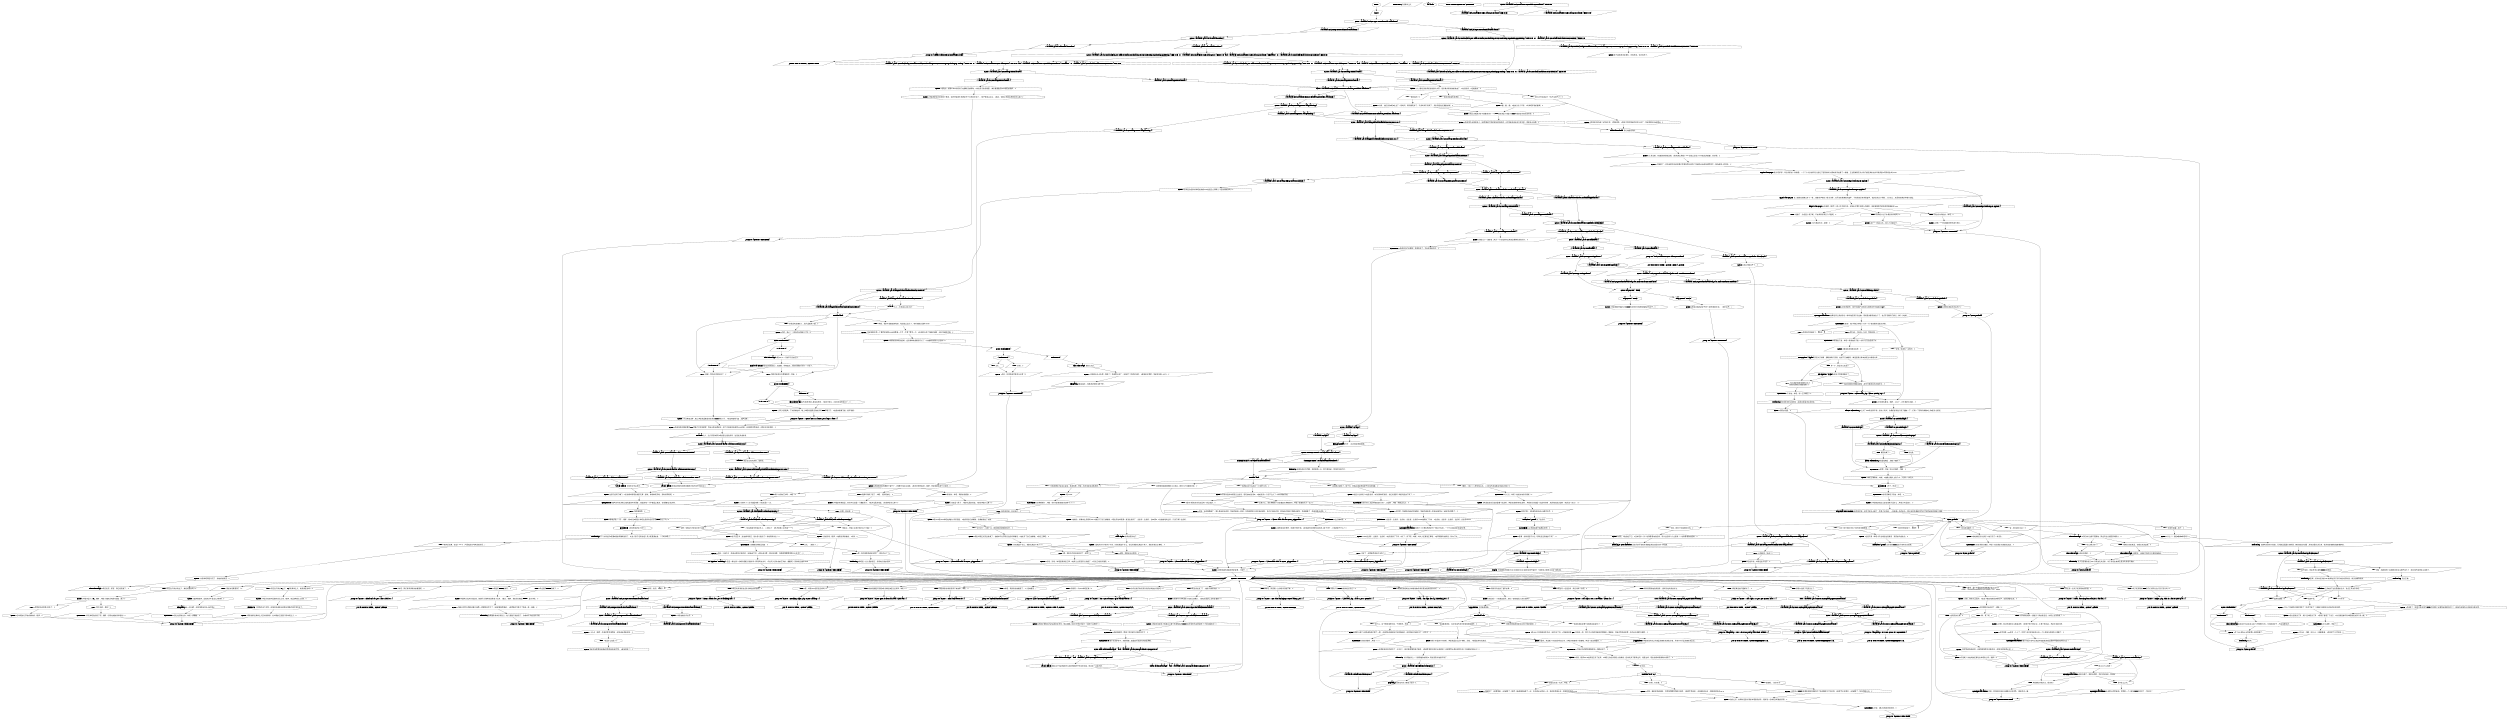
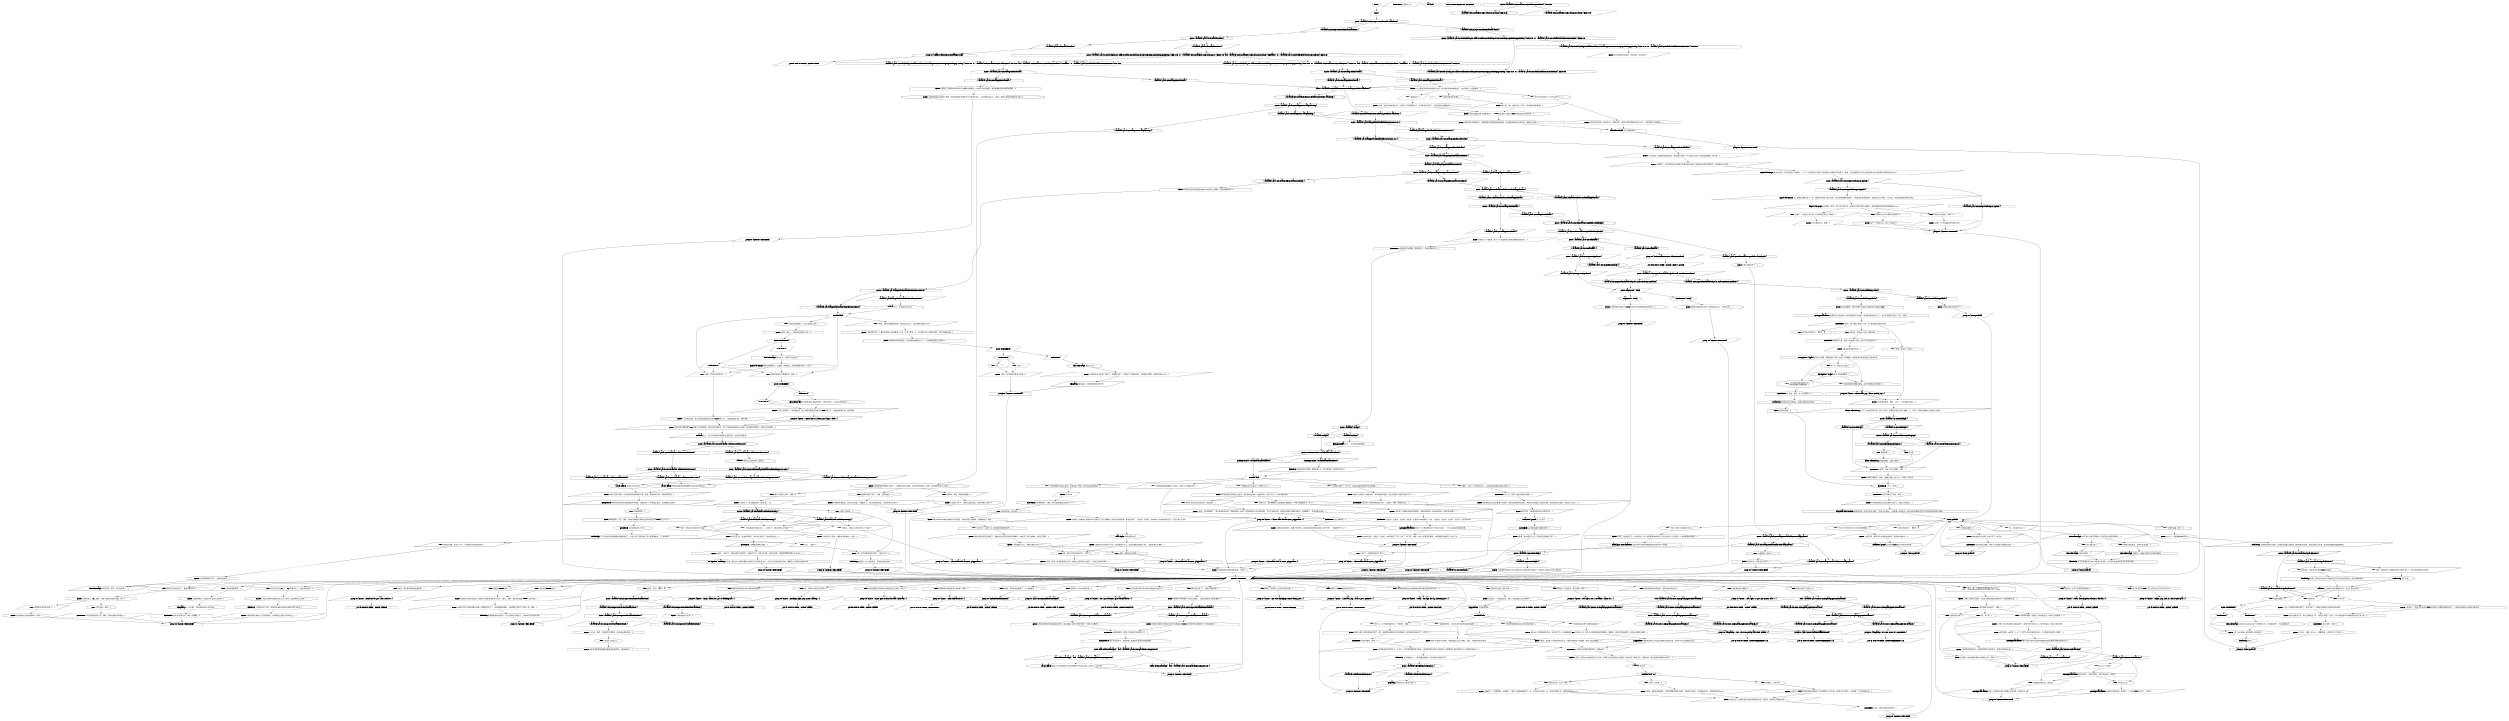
(1683, 299) -> (1683, 299)
(986, 515) -> (985, 515)
(1056, 582) -> (676, 580)
